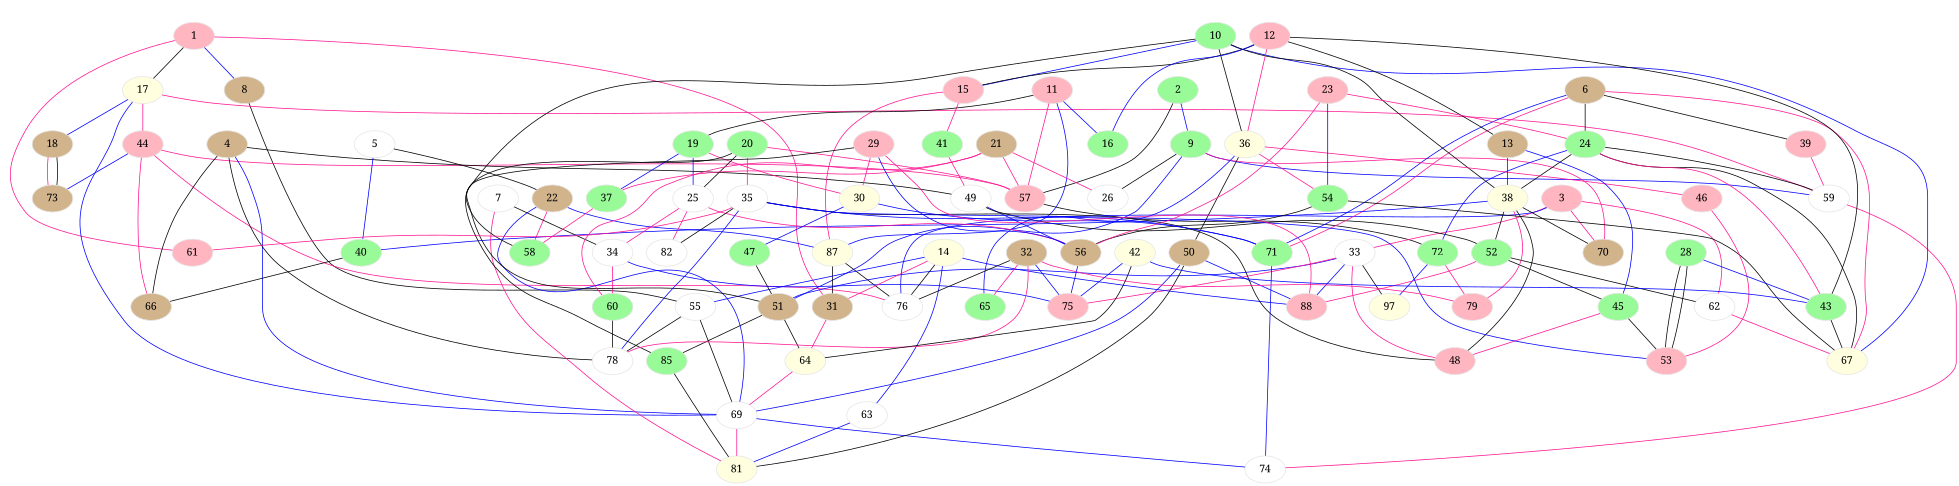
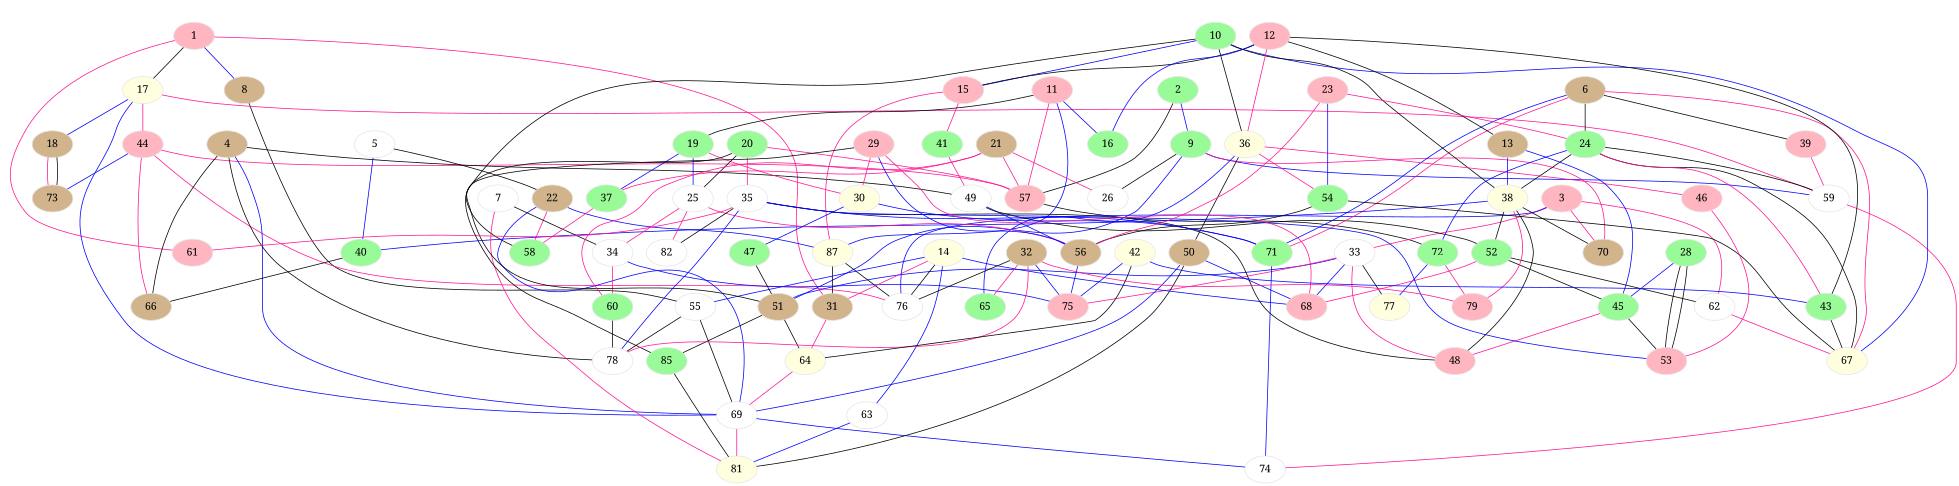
(1756, 280) -> (1652, 280)
(1307, 307) -> (1307, 307)
(1389, 307) -> (1389, 307)
